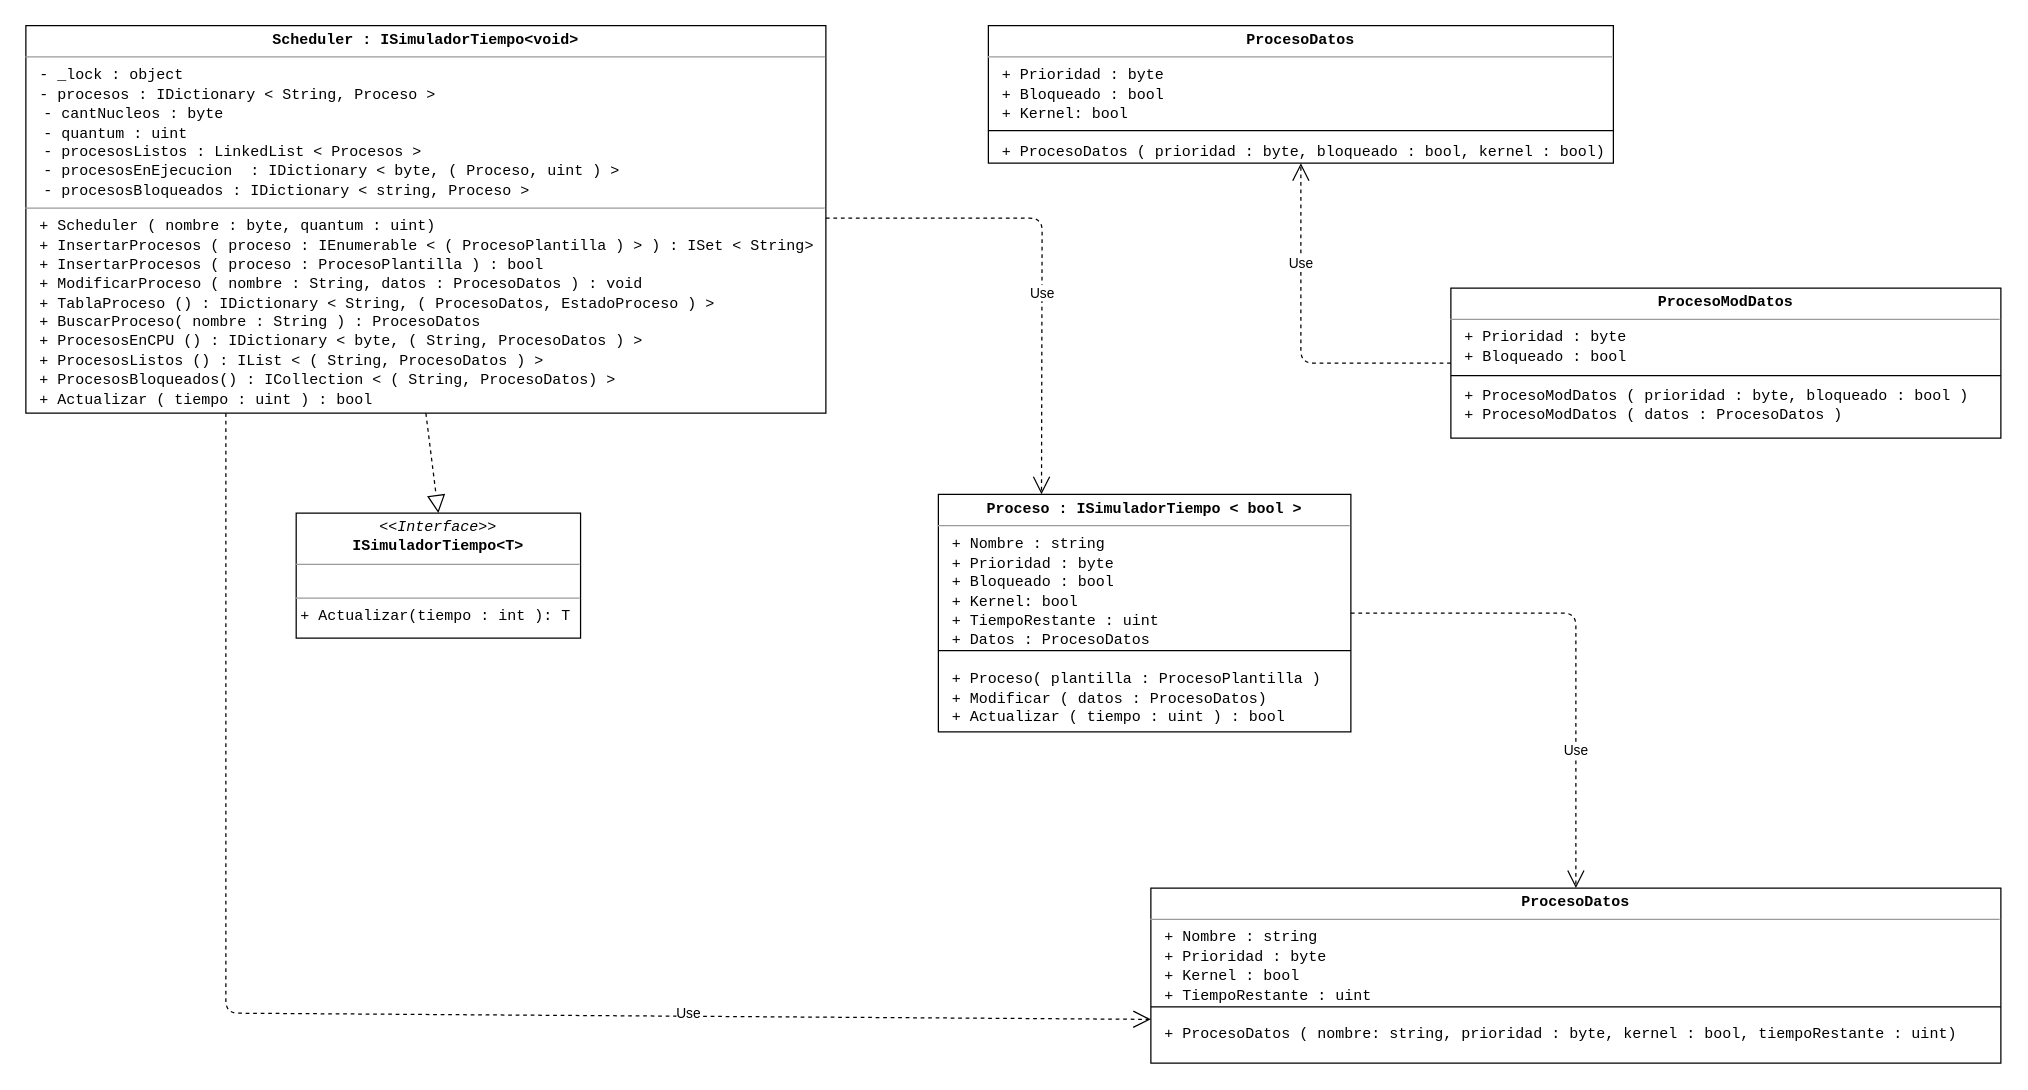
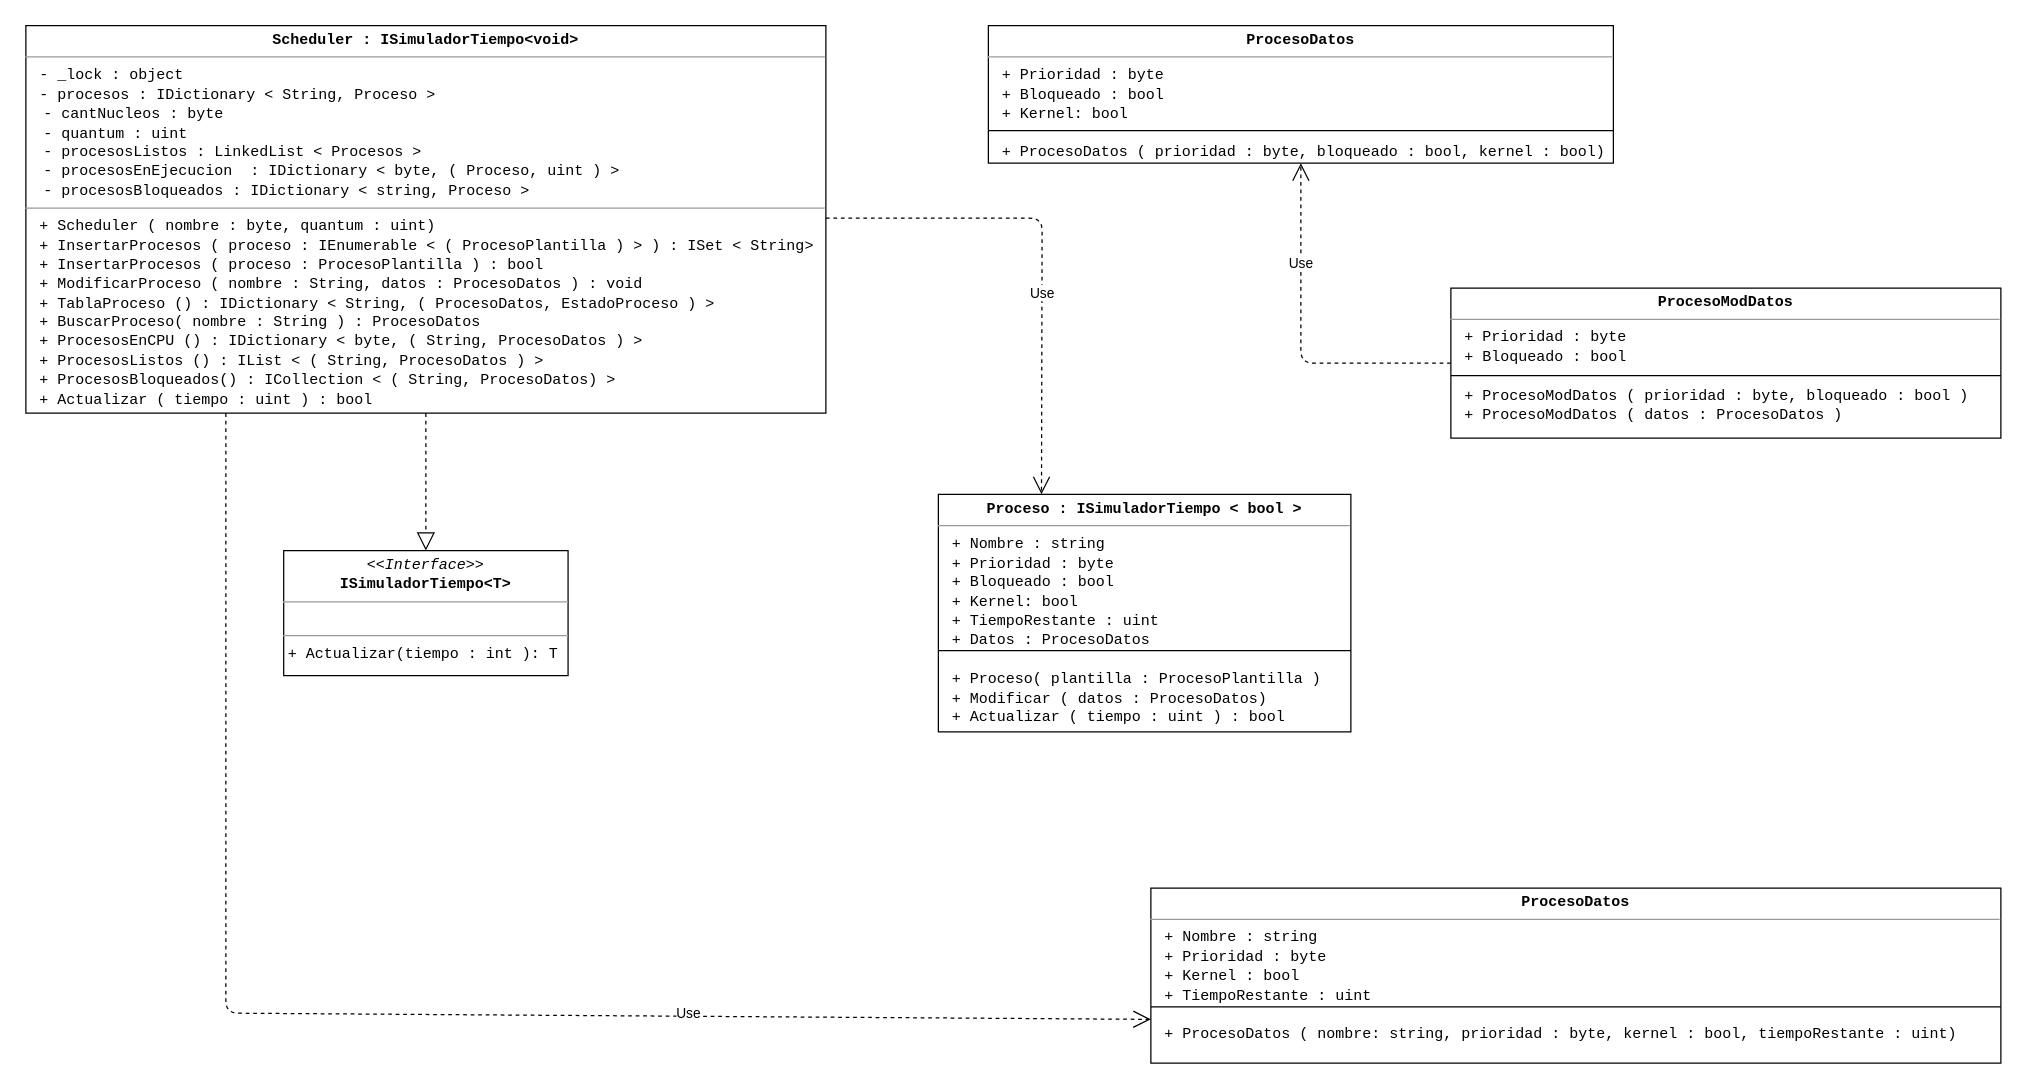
(438, 576) -> (426, 613)
(1576, 642) -> none
